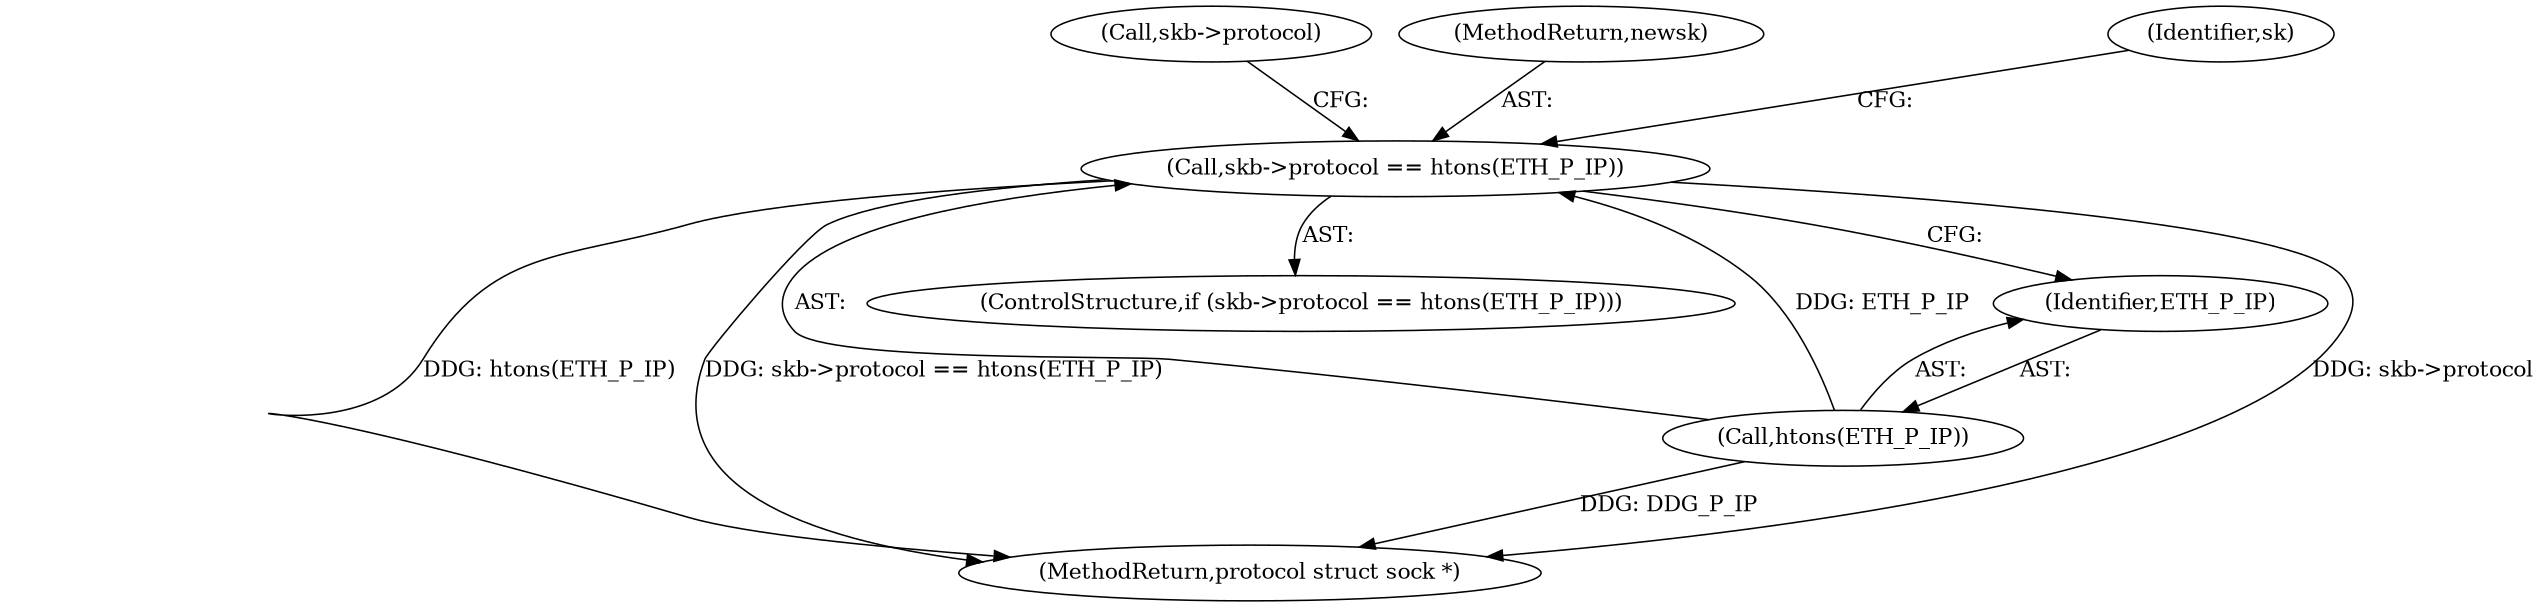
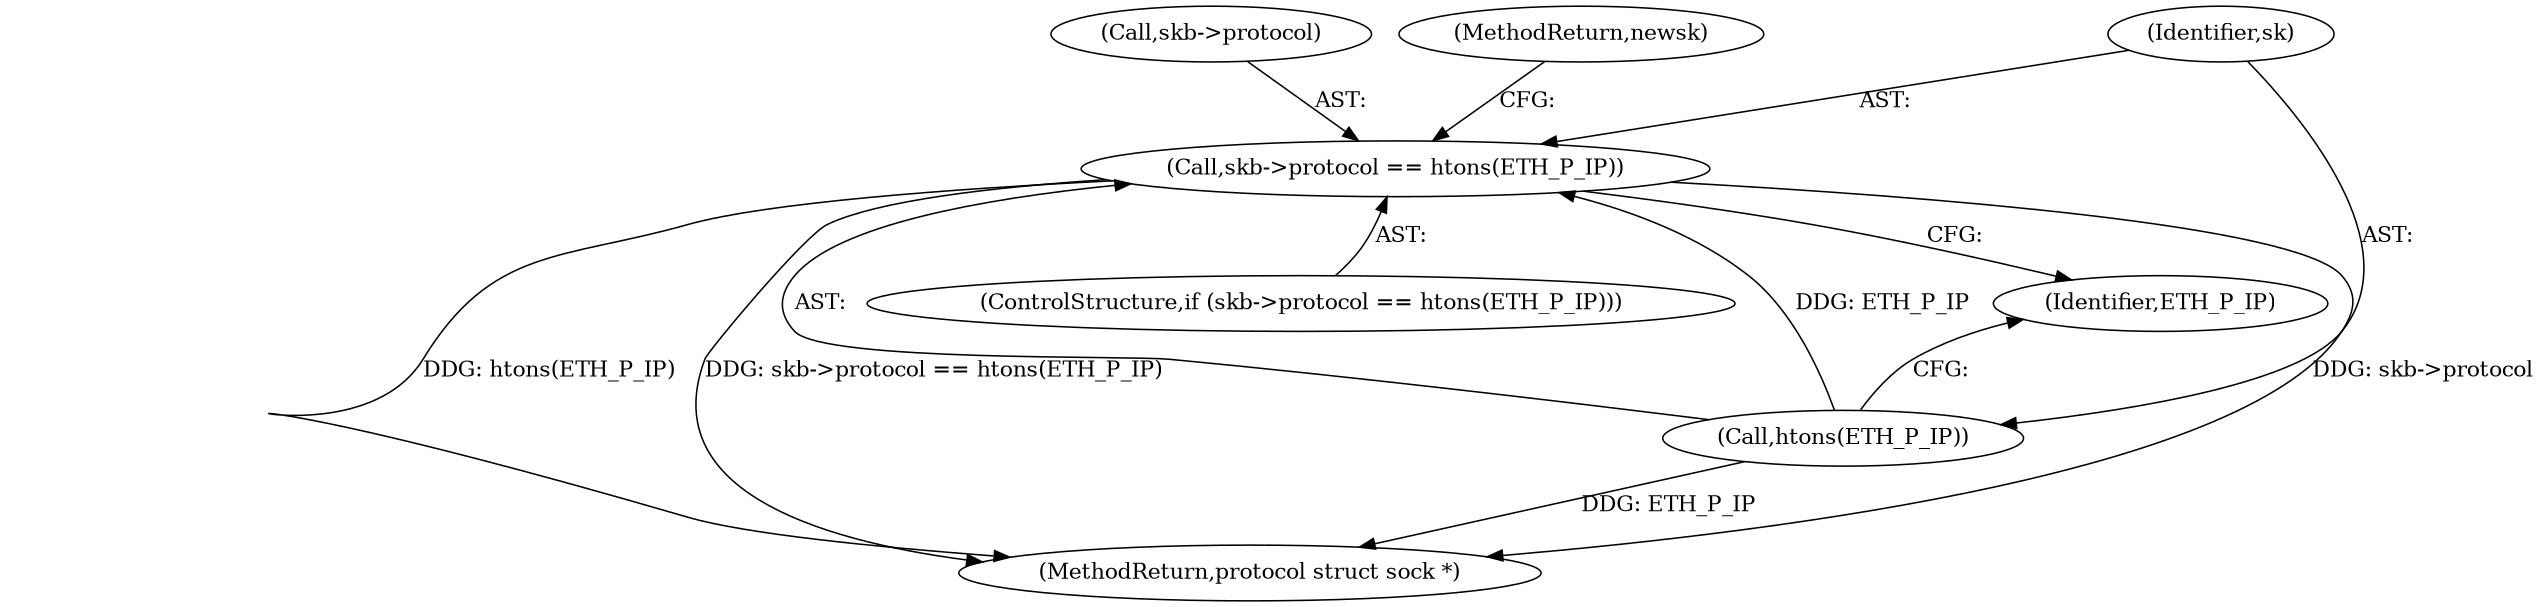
(1344, 101) -> (1344, 101)
(1531, 101) -> (1531, 101)
(1889, 101) -> (1889, 101)
(1304, 223) -> (1362, 246)
(2009, 368) -> (2287, 367)
(1945, 371) -> (1945, 371)
(1669, 506) -> (1669, 506)
